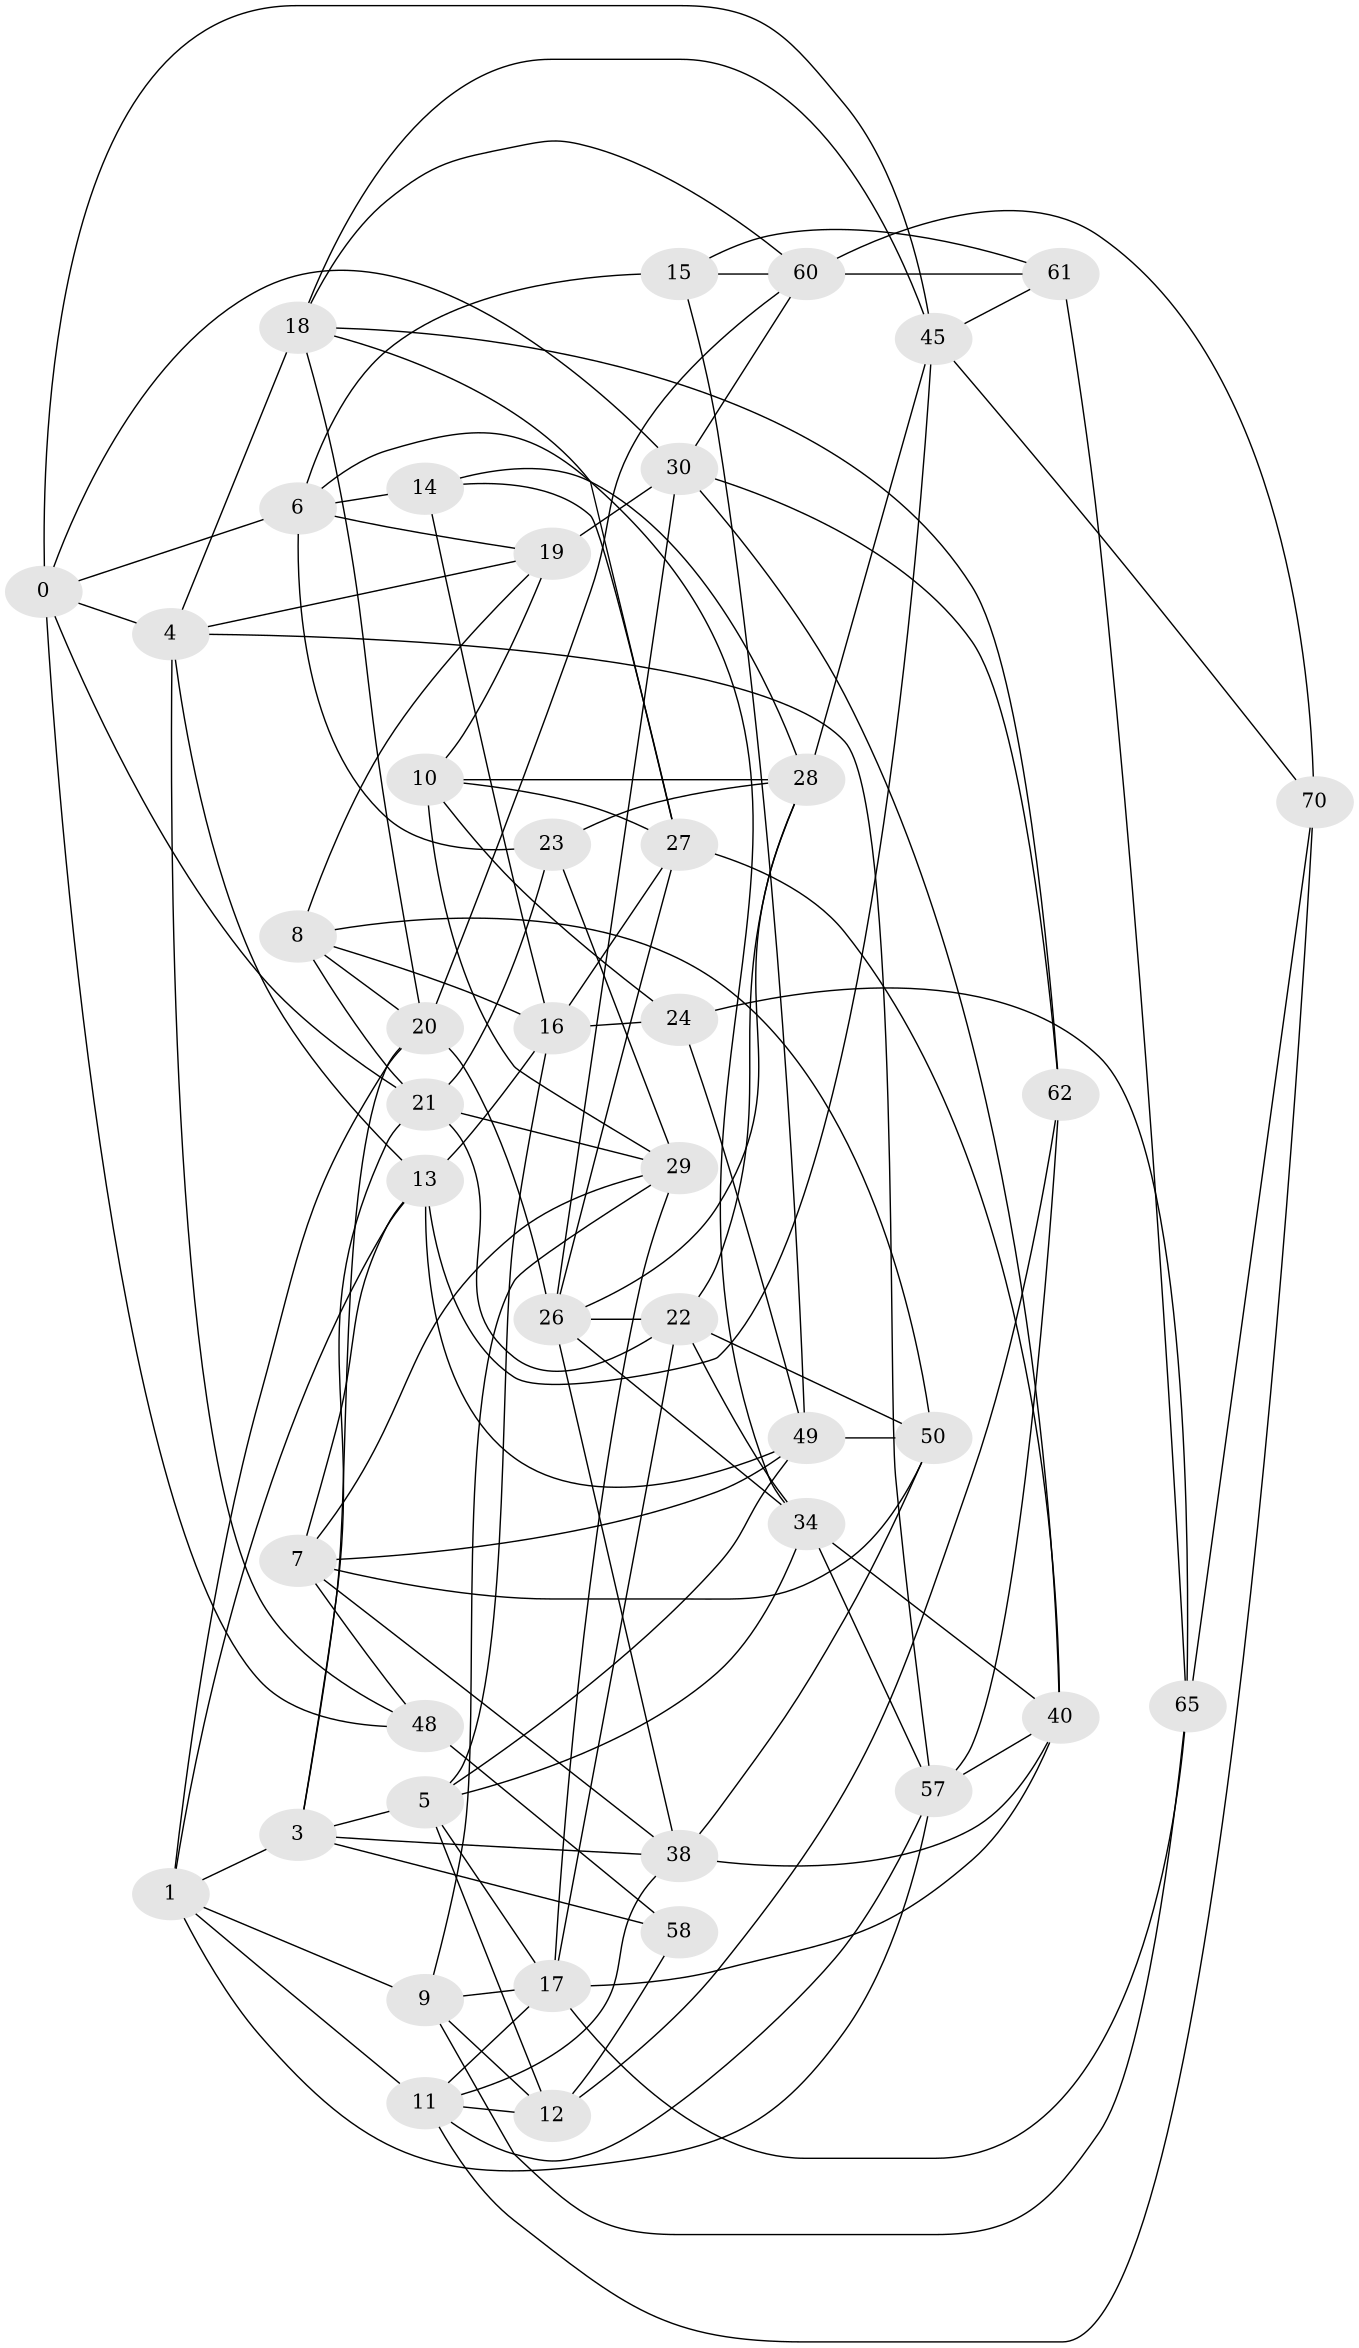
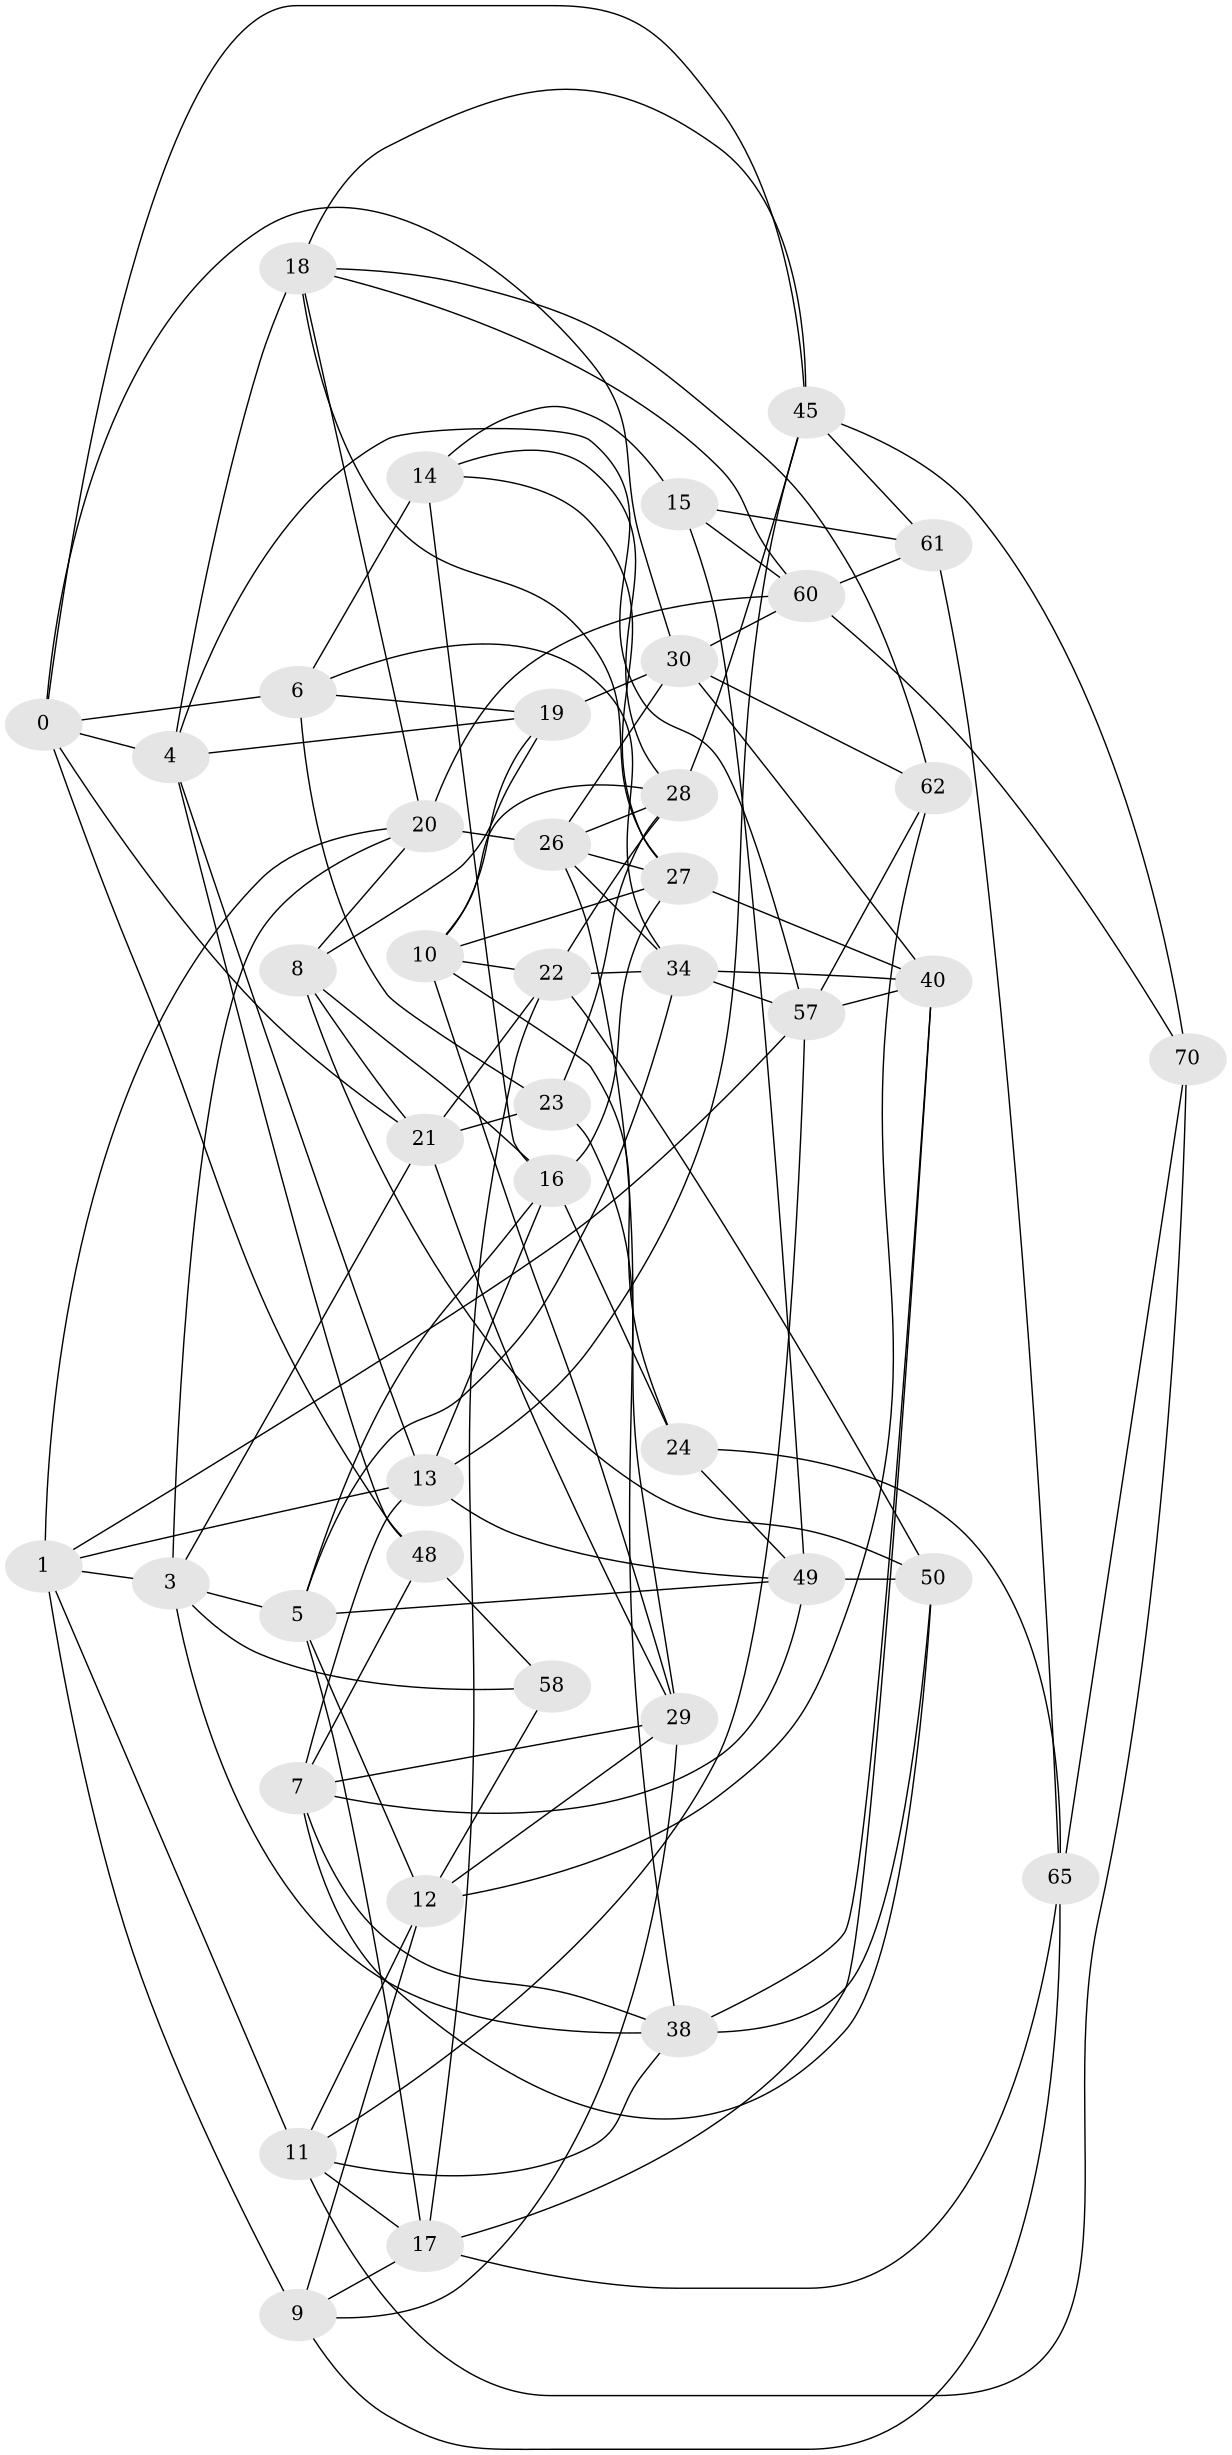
(434, 320) -> (563, 407)
(616, 1319) -> (479, 964)
(592, 1573) -> (537, 1821)
